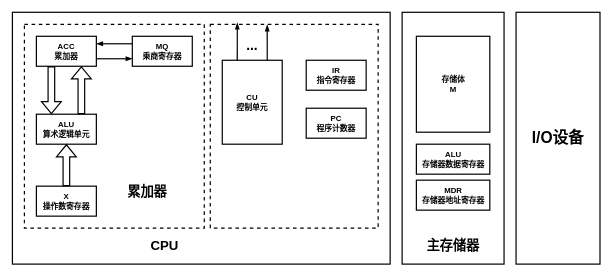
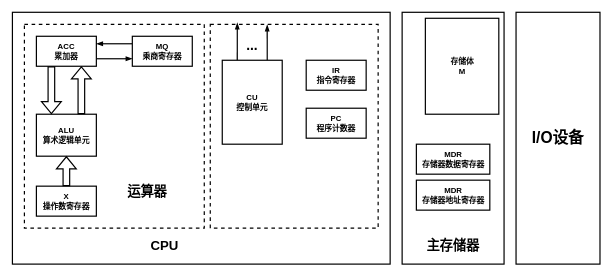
(453, 84) -> (462, 66)
(66, 129) -> (66, 135)
(454, 159) -> (454, 159)
(147, 192) -> (147, 192)
